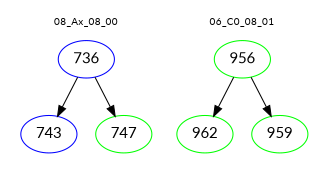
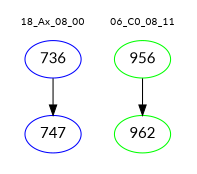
(86, 22) -> (53, 22)
(242, 22) -> (143, 22)
(49, 134) -> none
(124, 134) -> (53, 134)
(280, 134) -> none
